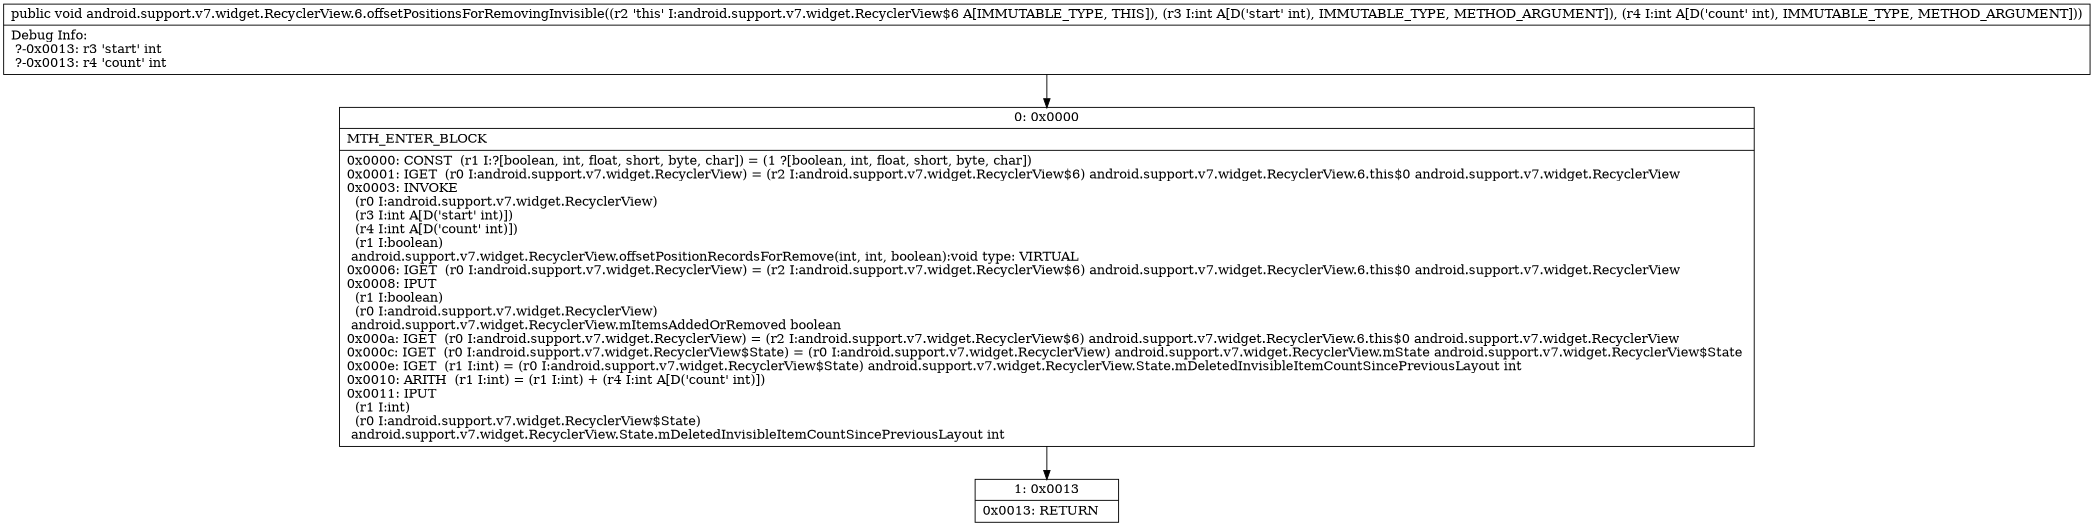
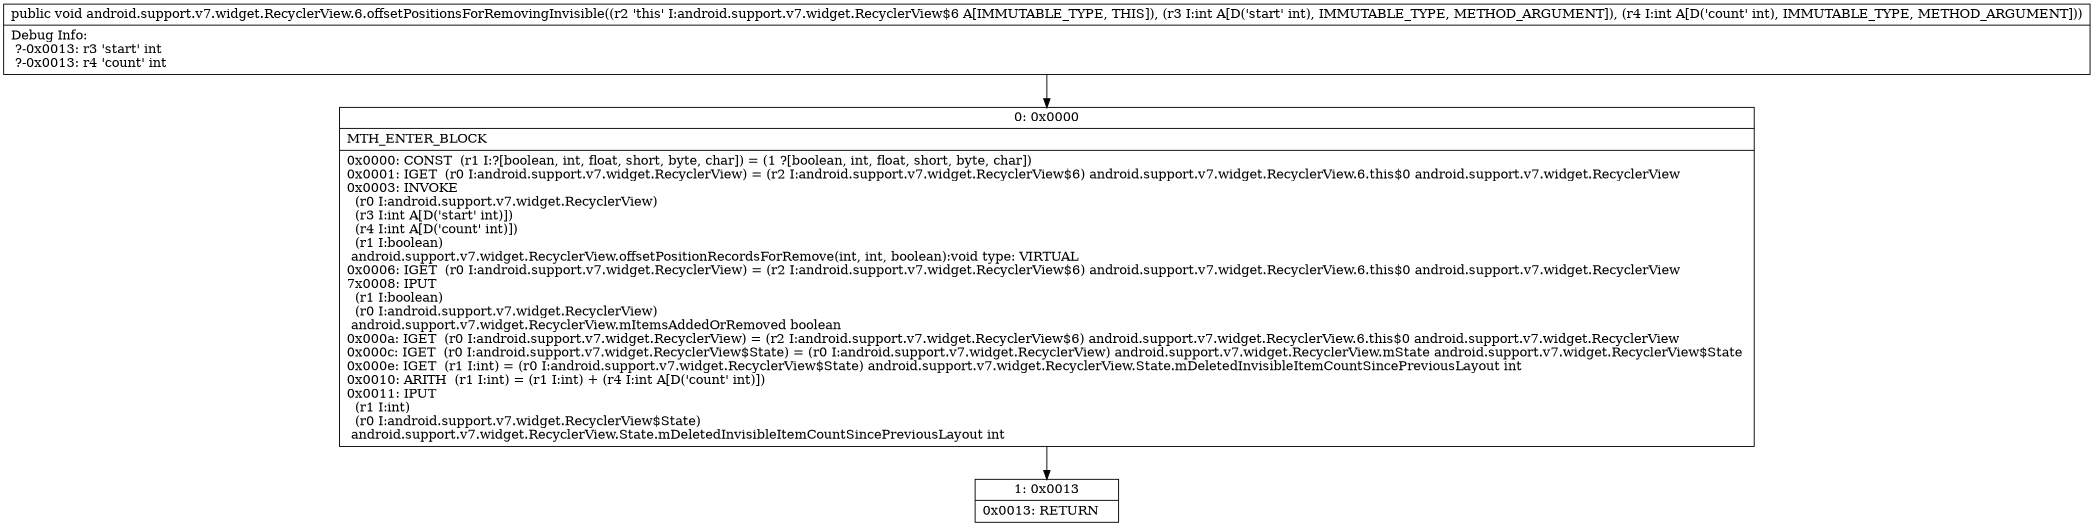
(396, 284) -> (396, 284)
